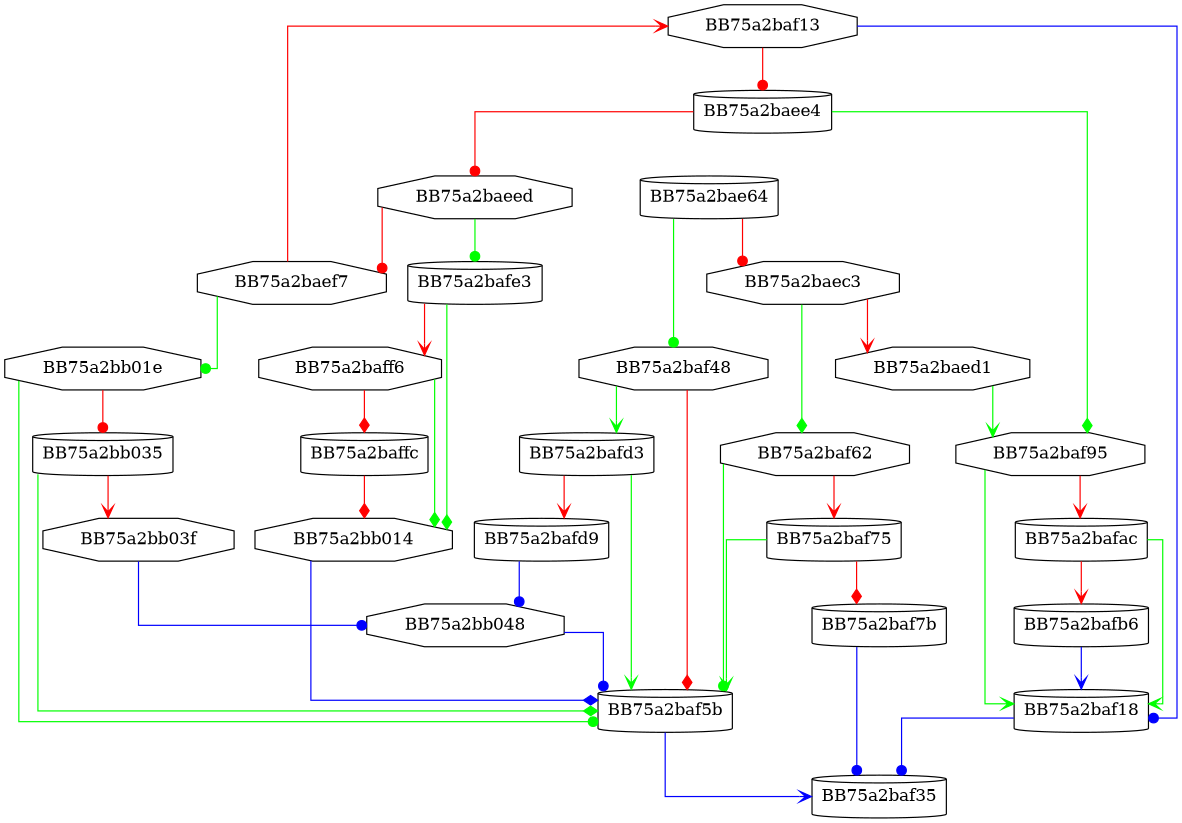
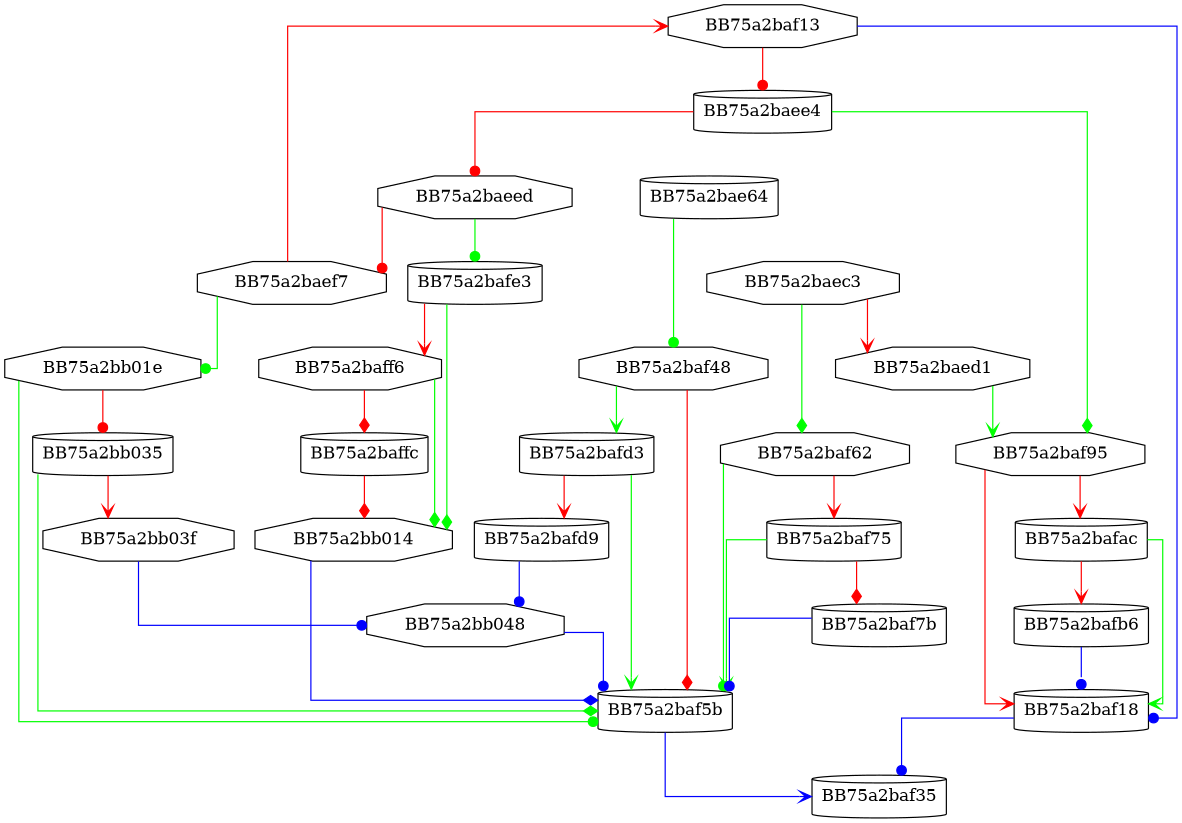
(743, 238) -> none
(985, 595) -> (985, 595)
(1081, 662) -> (1081, 662)
(857, 706) -> (739, 618)
